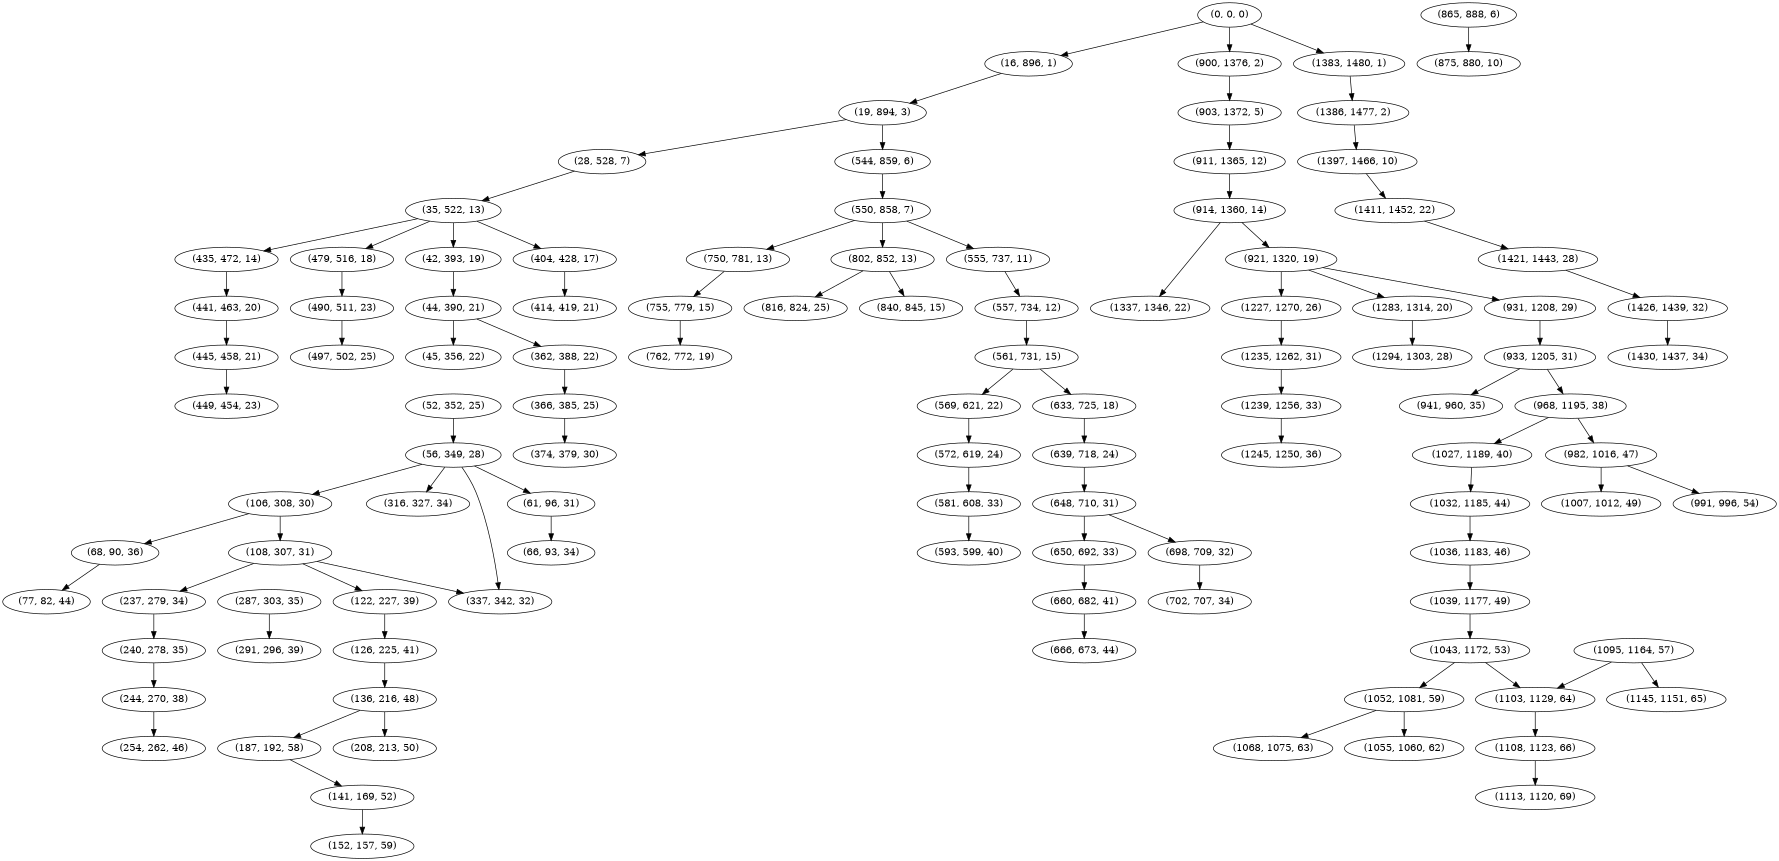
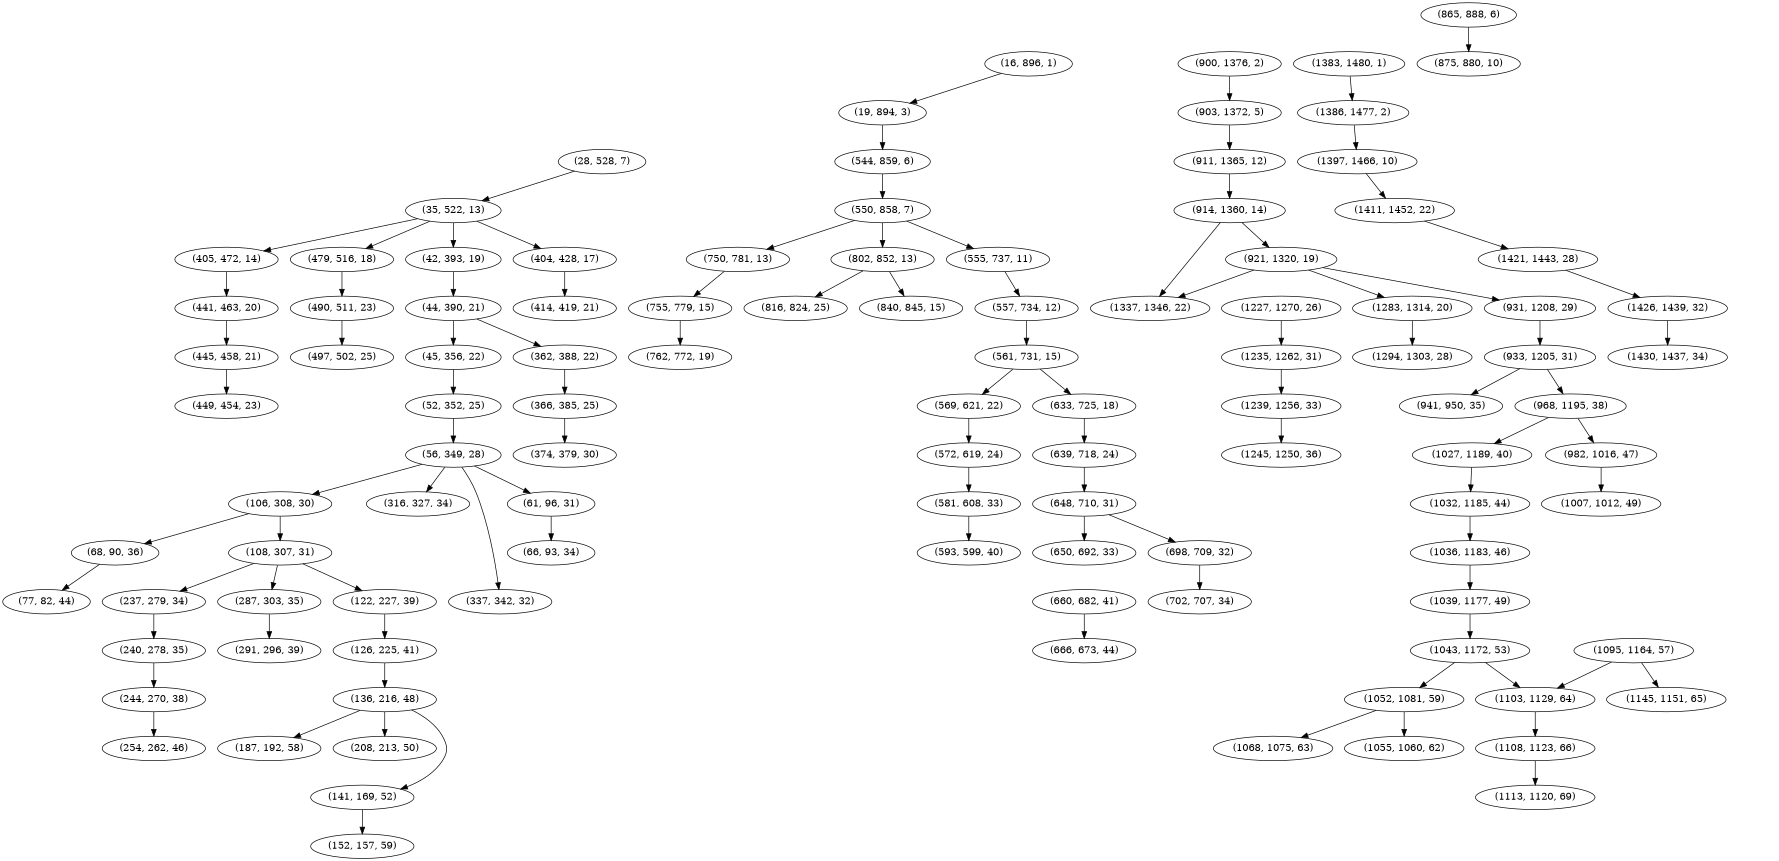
(1230, 15) -> none
(746, 137) -> none
(227, 259) -> (227, 259)
(1281, 281) -> (1219, 283)
none -> (453, 378)
(1451, 406) -> (1451, 406)
(1725, 504) -> none
(1084, 574) -> none
(387, 577) -> (275, 574)
(313, 771) -> (447, 750)
